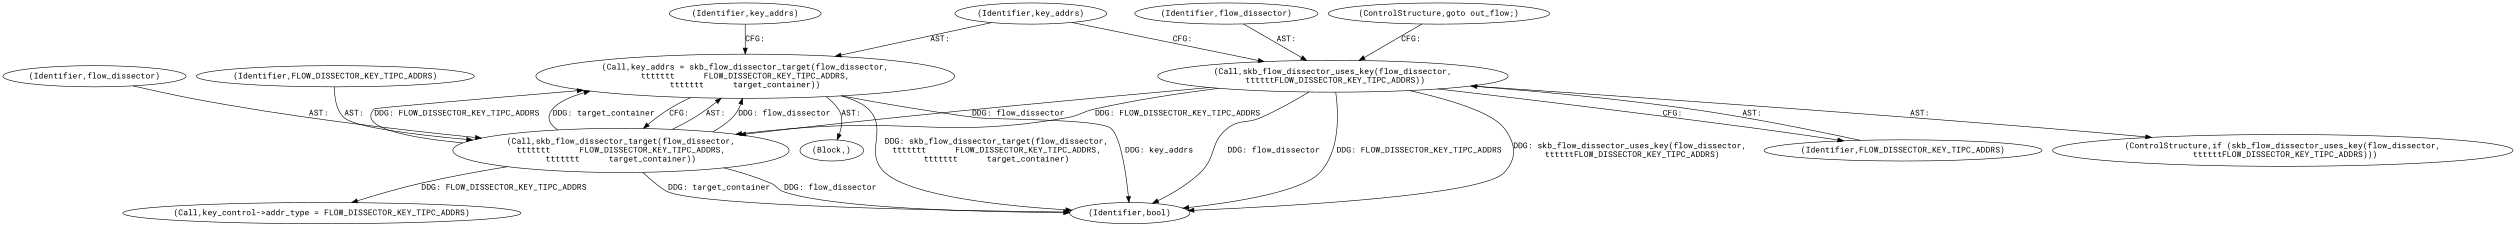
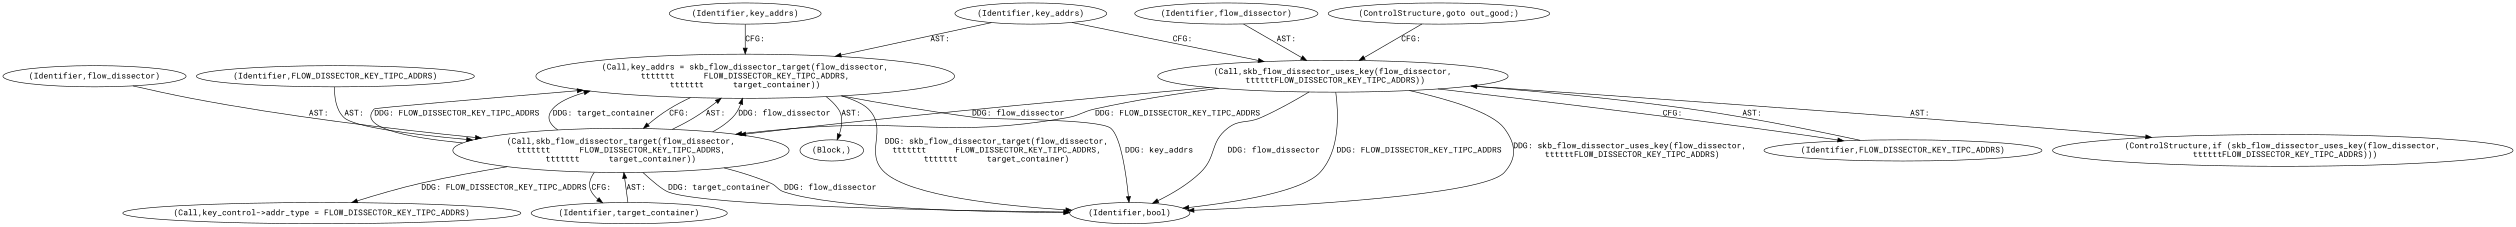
(1439, 14) -> (1439, 14)
none -> (629, 213)
